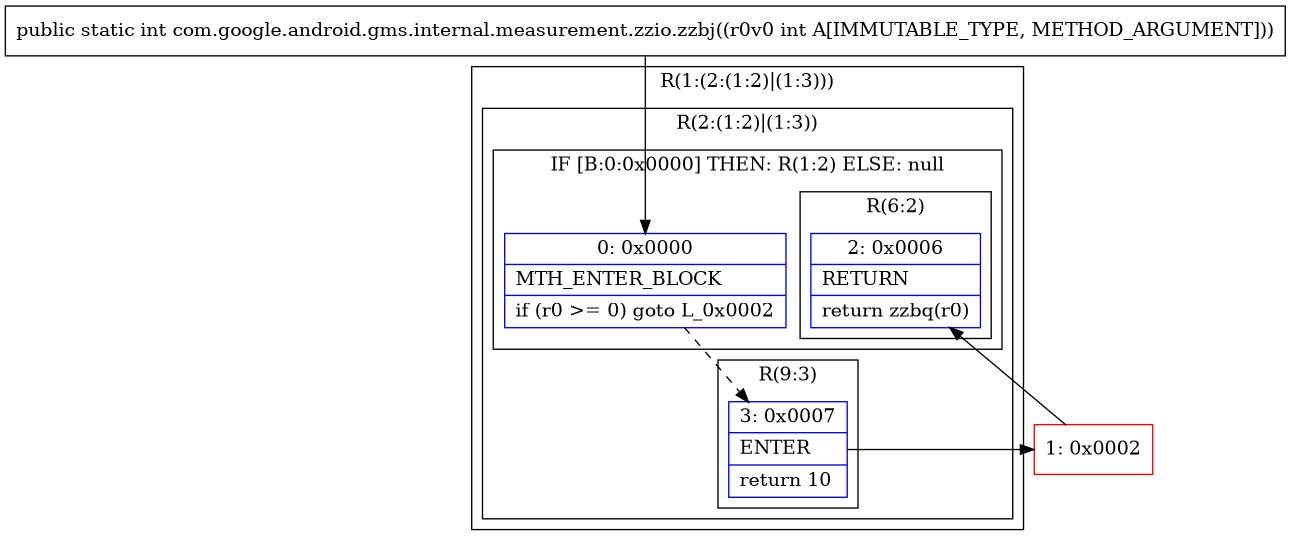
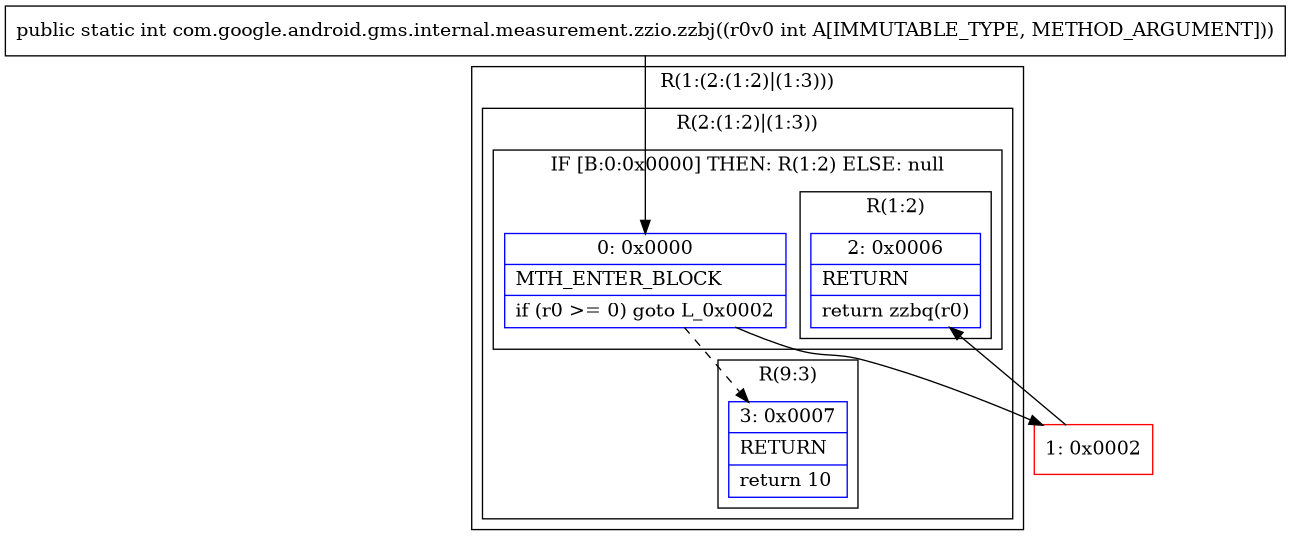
(896, 207) -> (896, 207)
(775, 448) -> (783, 448)
(934, 450) -> (885, 366)
